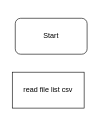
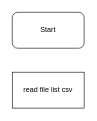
(51, 36) -> (48, 30)
